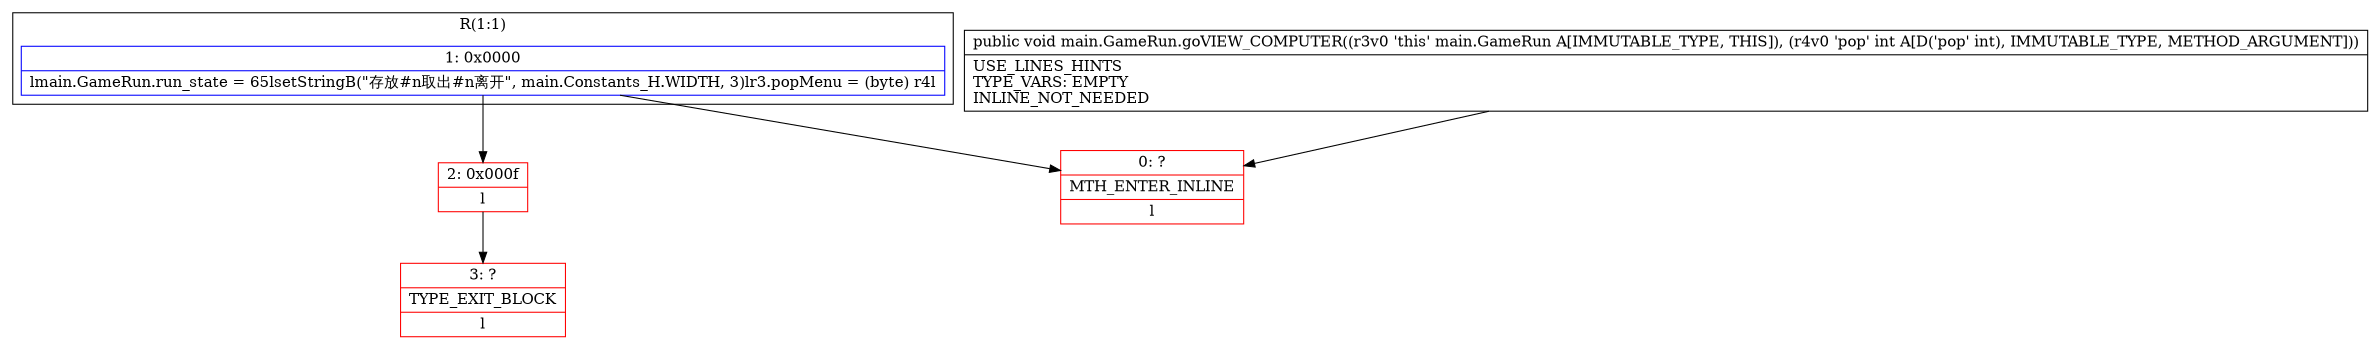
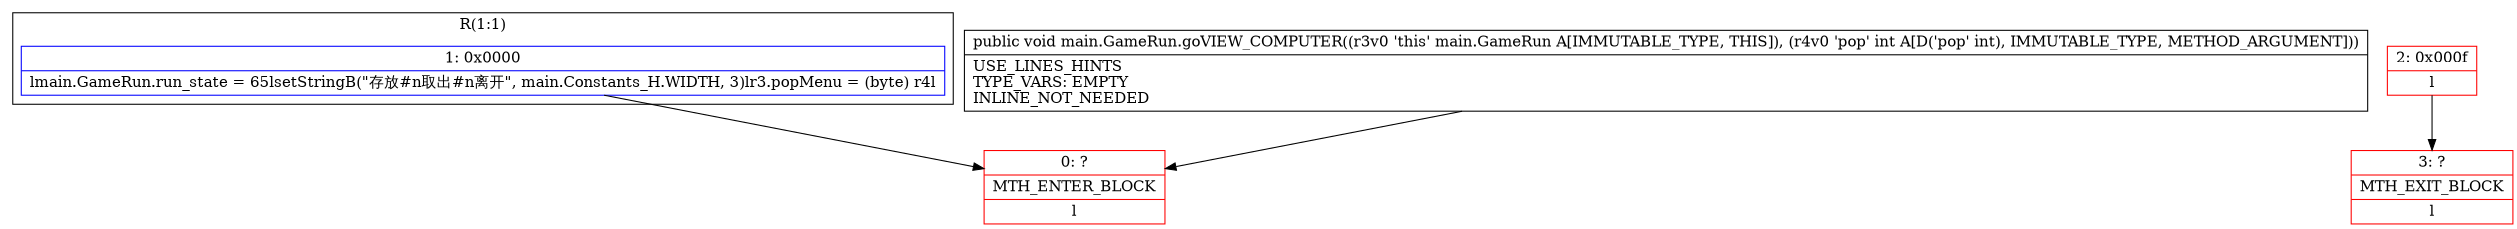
(483, 123) -> none
(1152, 187) -> (1075, 187)
(483, 299) -> (2432, 187)
